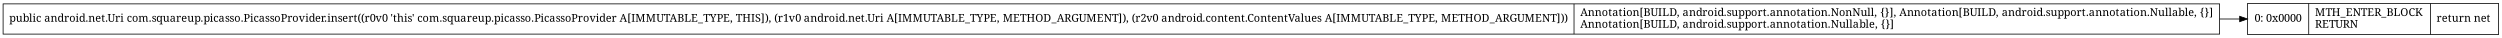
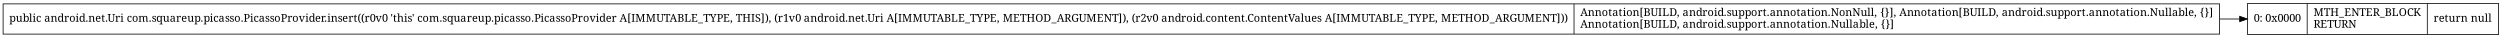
(2464, 19) -> (2463, 19)
